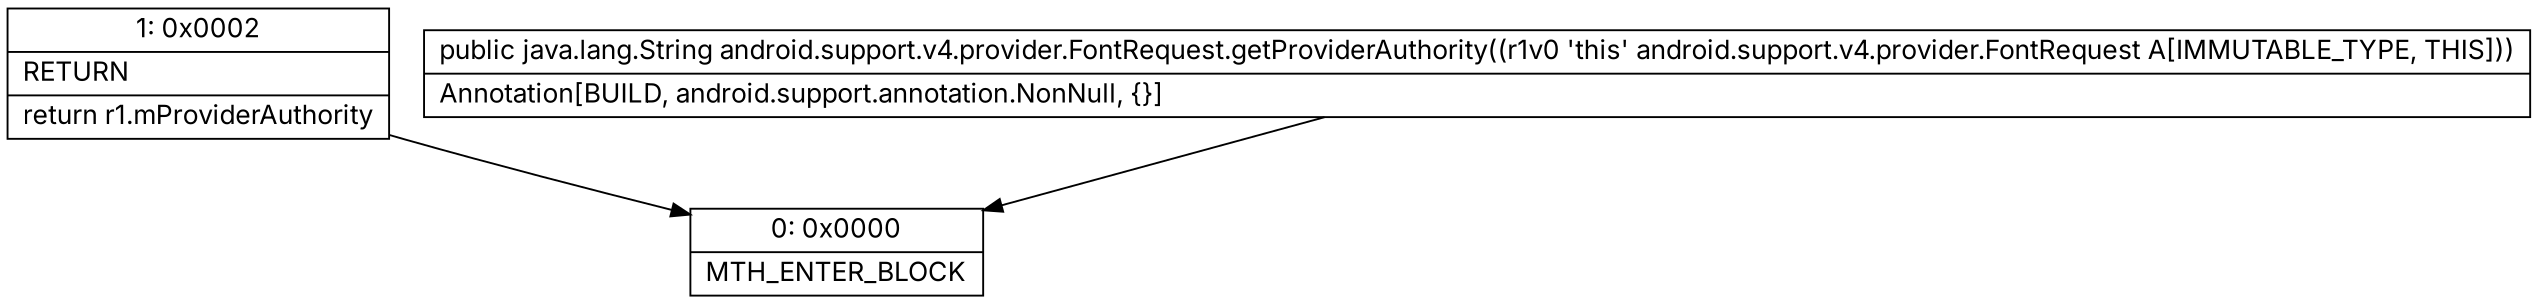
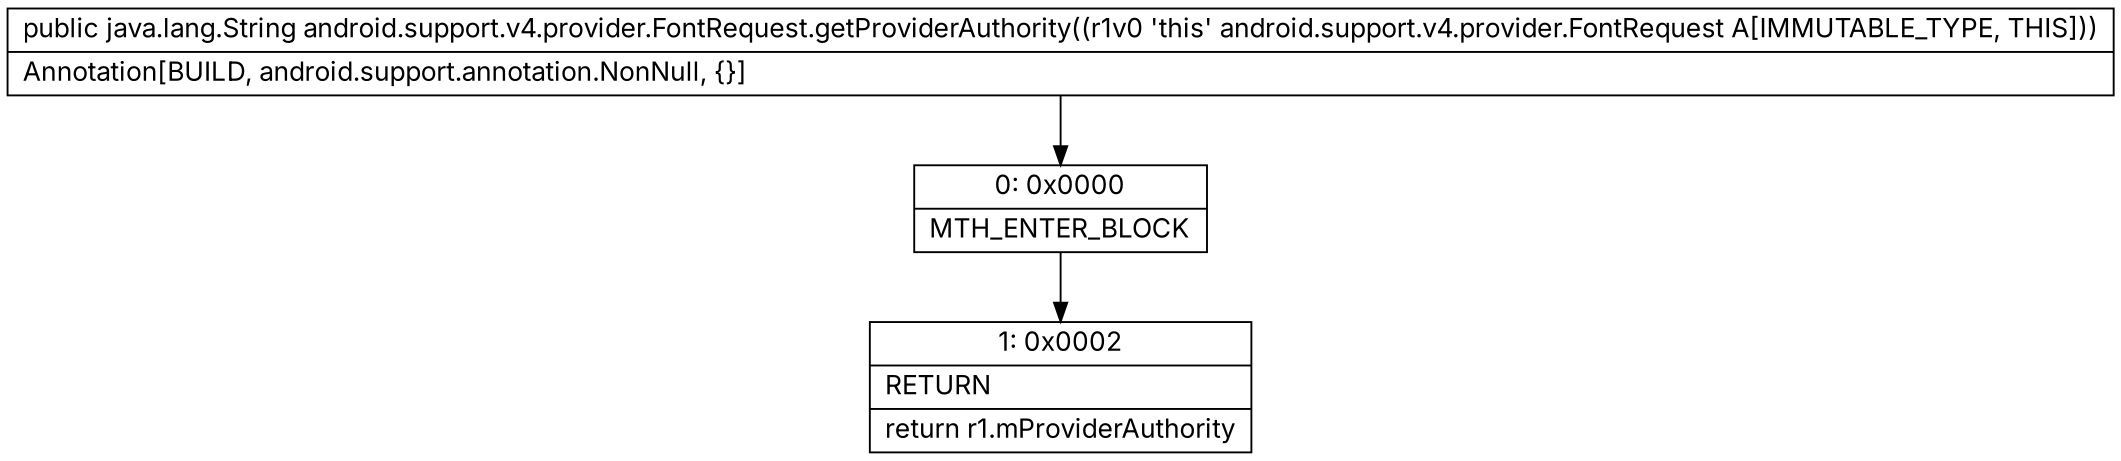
(530, 174) -> (1061, 278)
